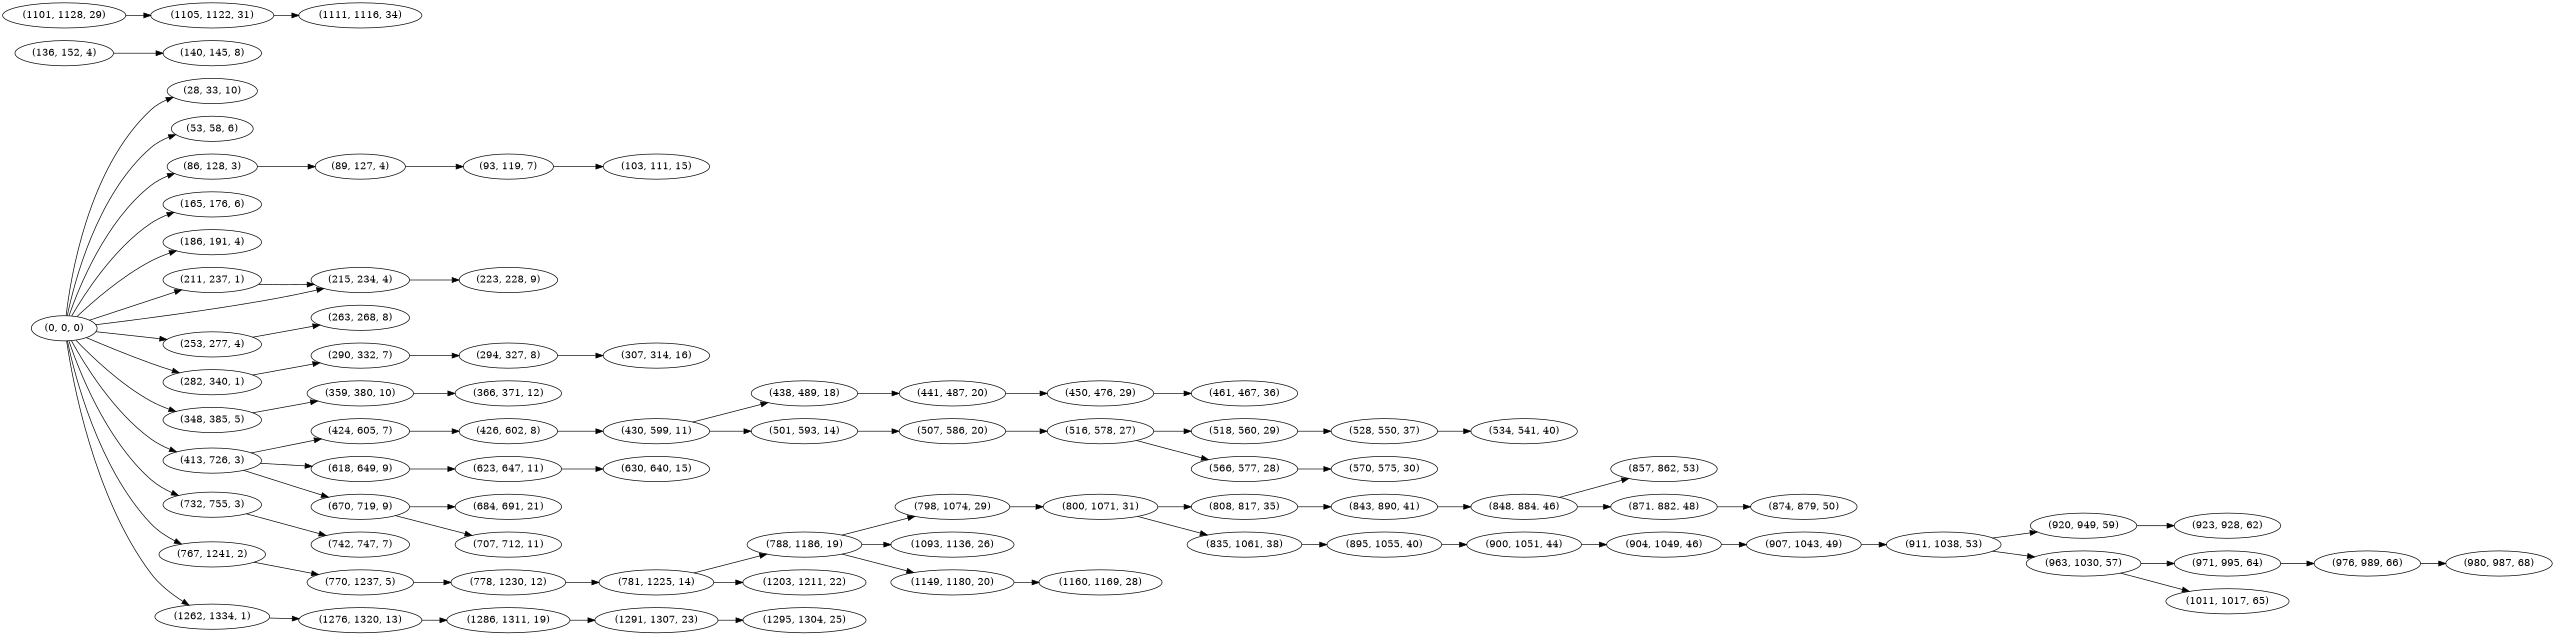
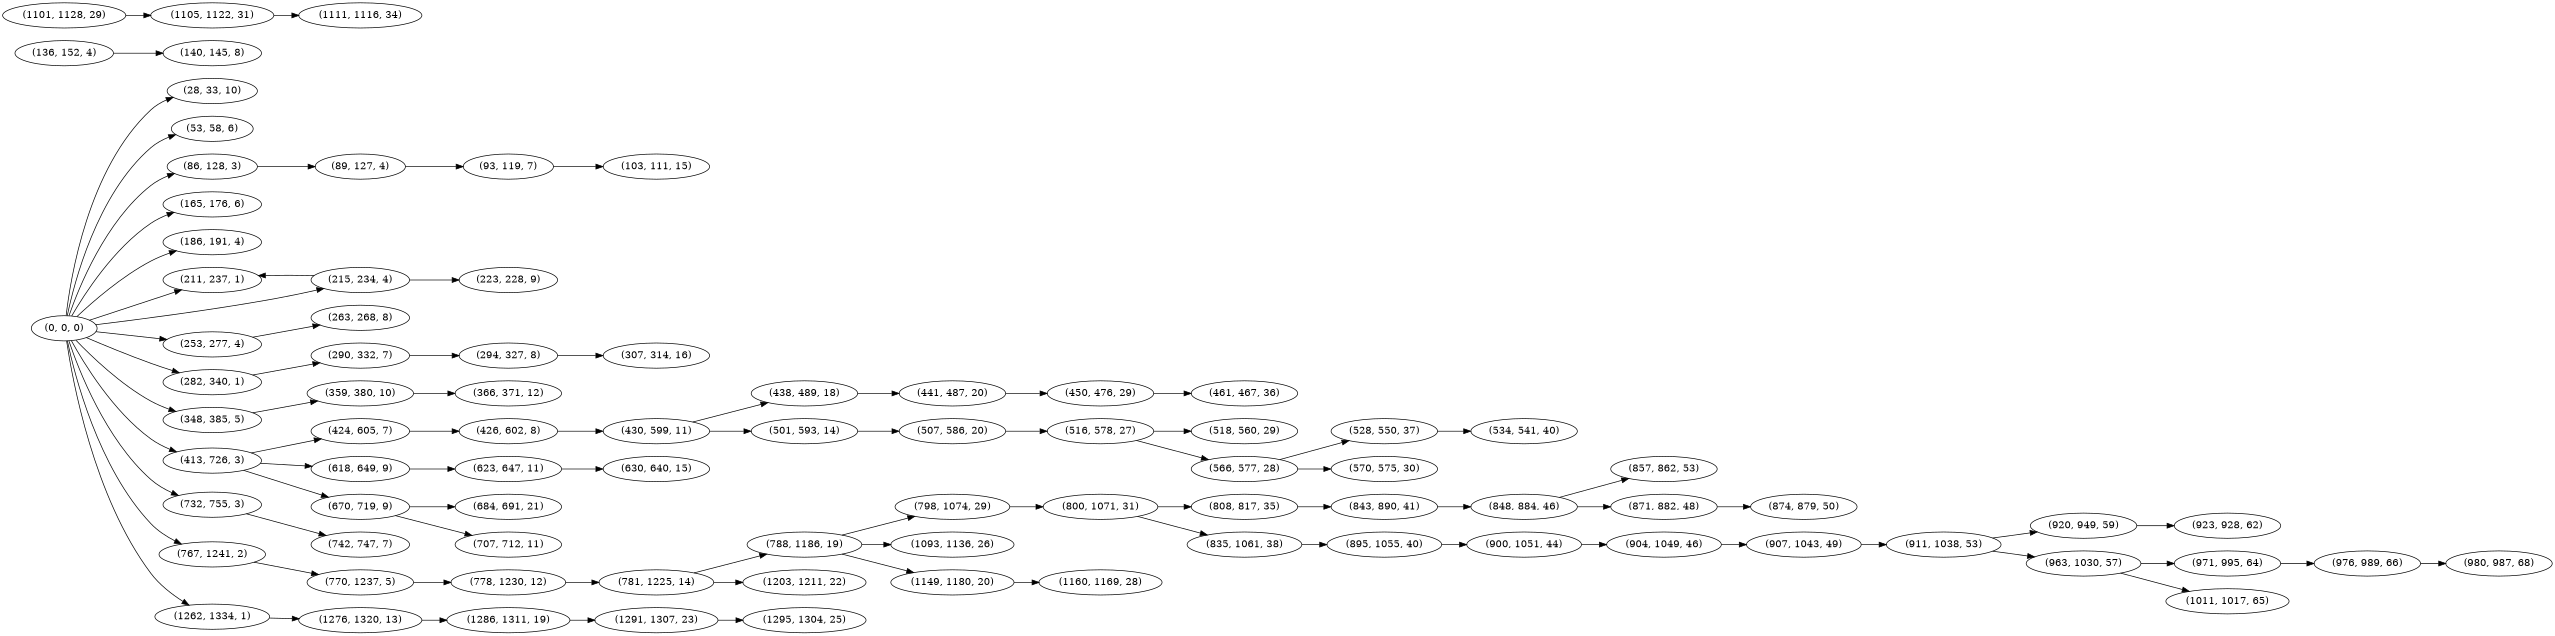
(283, 285) -> (290, 275)
(1311, 431) -> (1311, 451)
